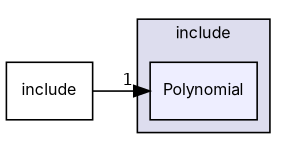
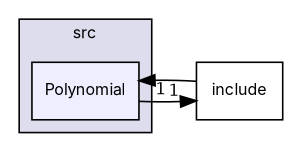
(204, 34) -> (85, 34)
none -> (162, 102)
